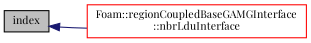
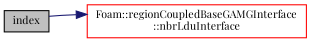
(73, 28) -> (62, 15)
